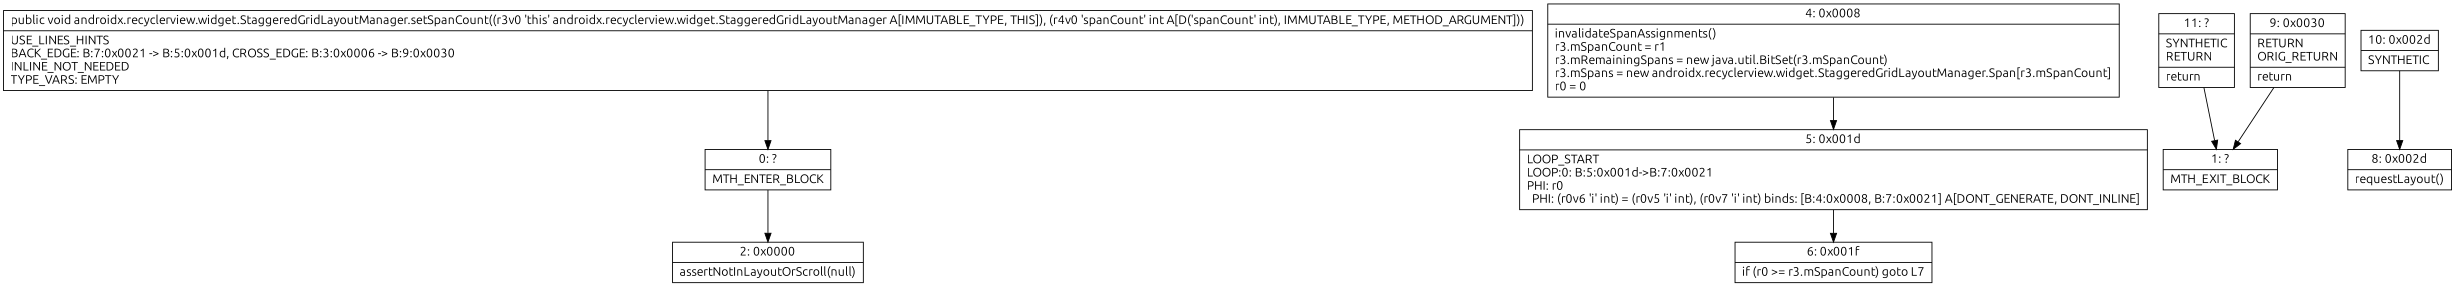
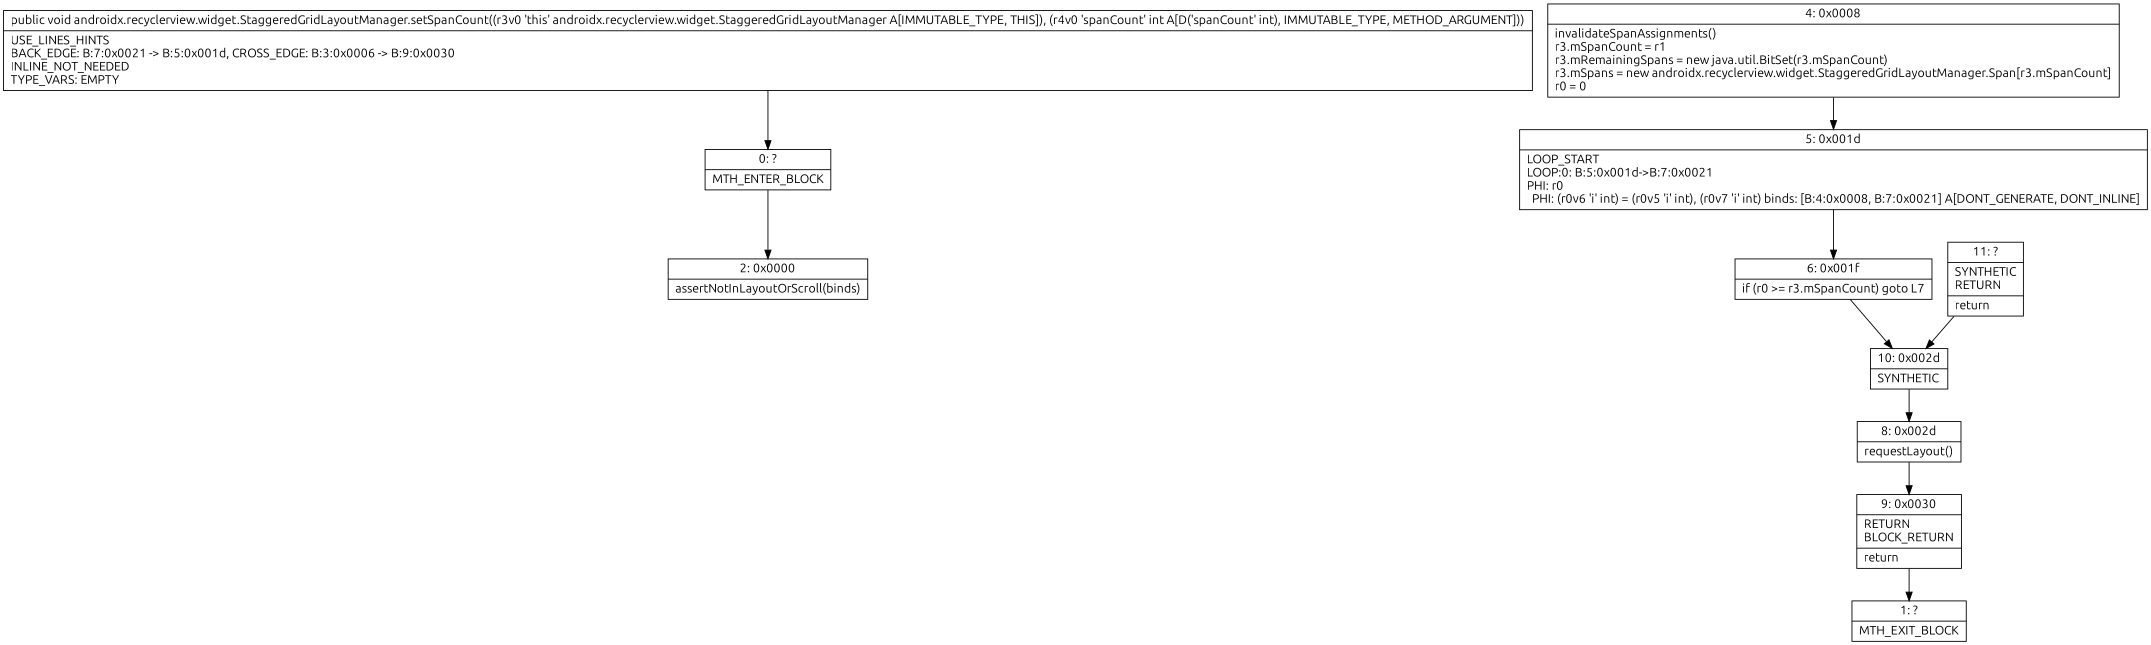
(2298, 57) -> (1909, 538)
(2209, 114) -> (1943, 329)
(768, 272) -> (768, 289)
none -> (1868, 321)
none -> (1909, 474)
